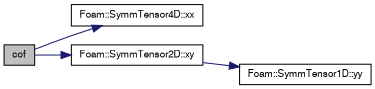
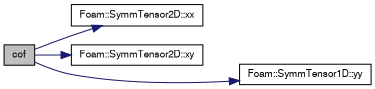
(137, 15) -> (137, 15)
(216, 64) -> (131, 81)
